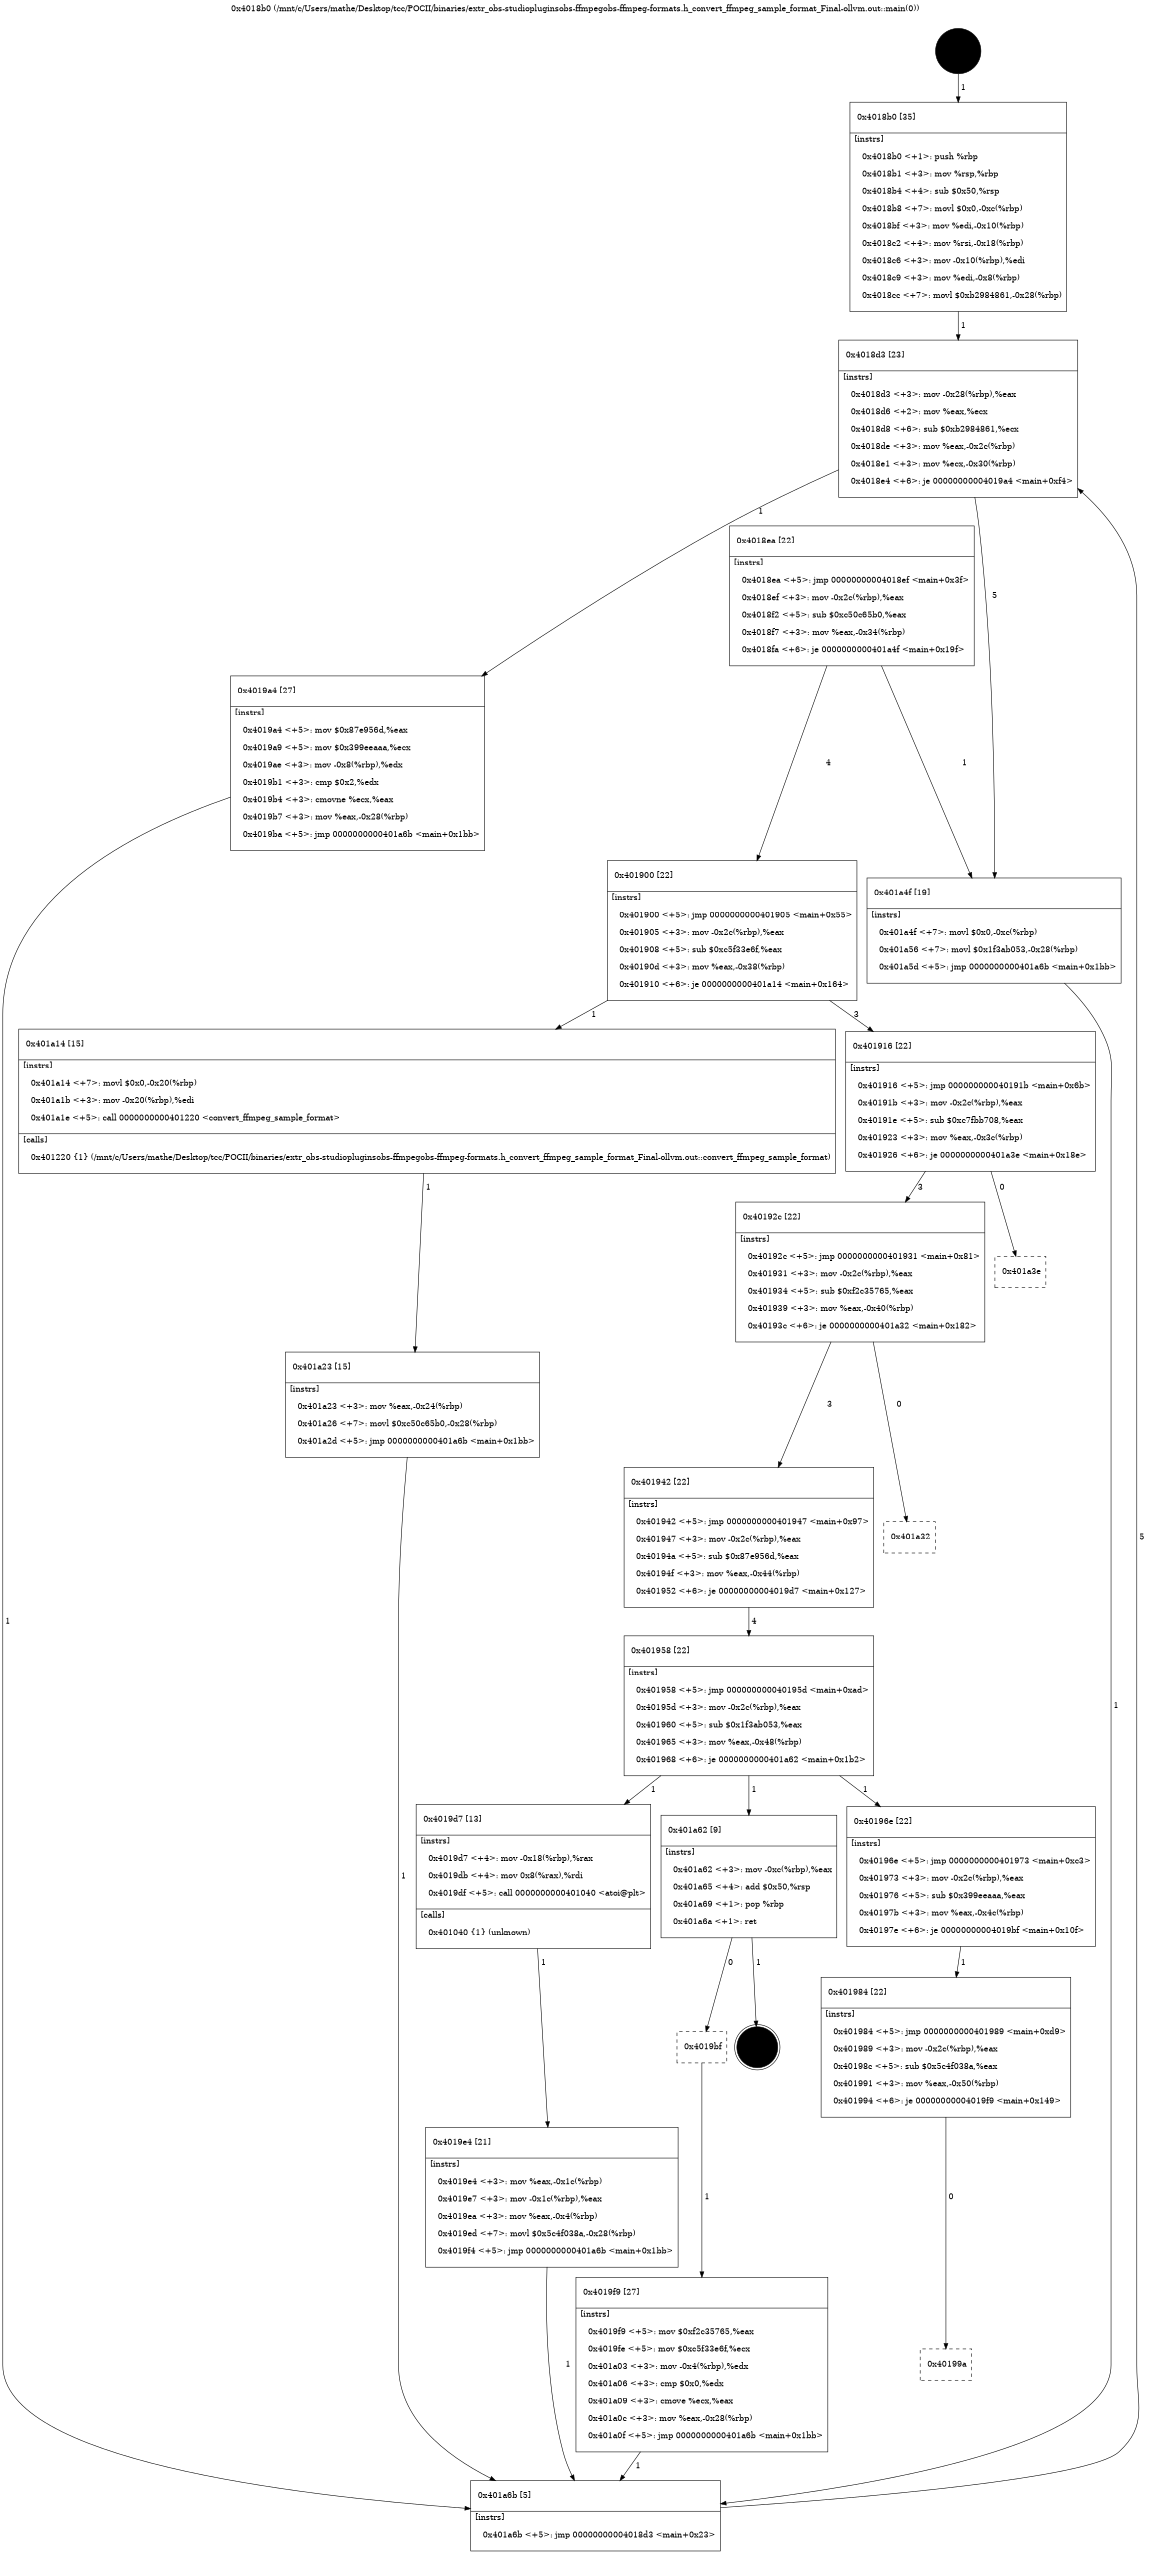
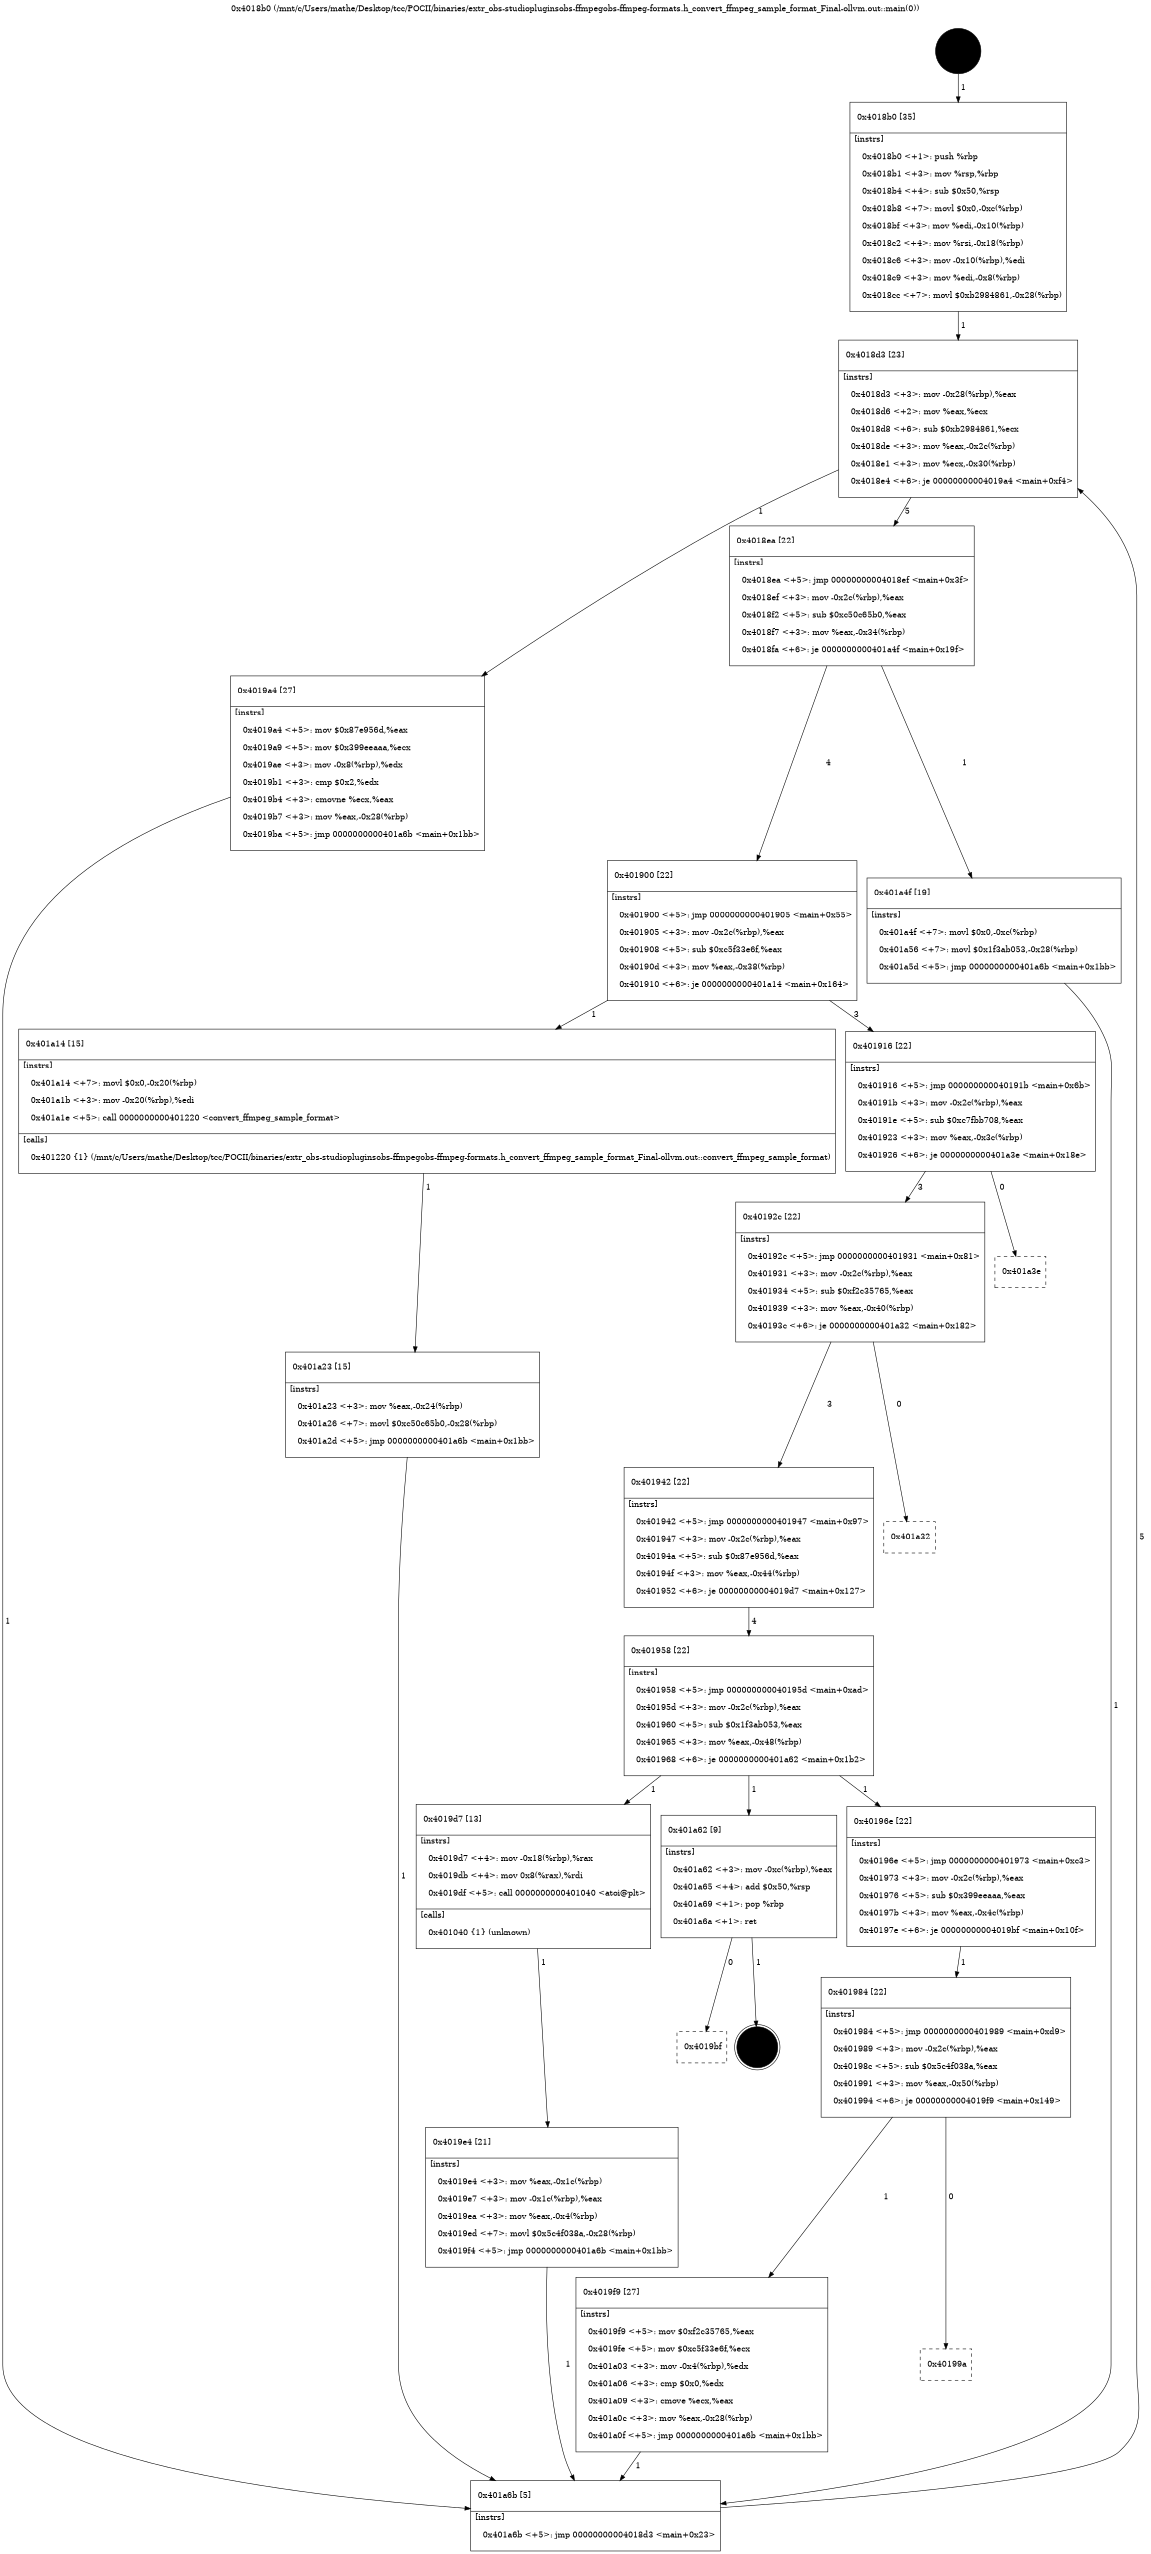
(991, 684) -> (904, 509)
(702, 2167) -> (832, 2195)
